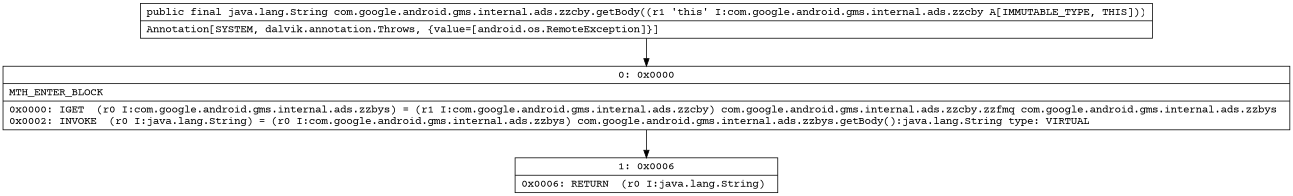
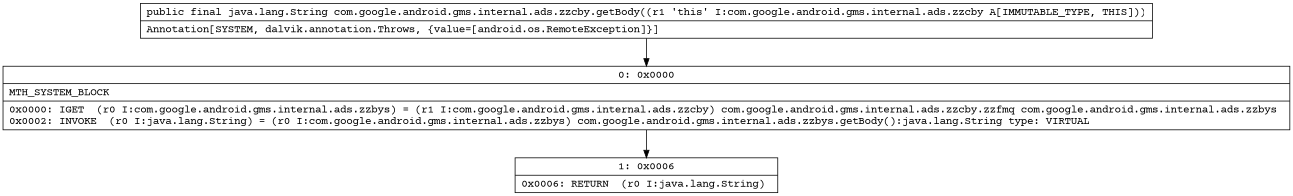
(56, 92) -> (59, 92)
